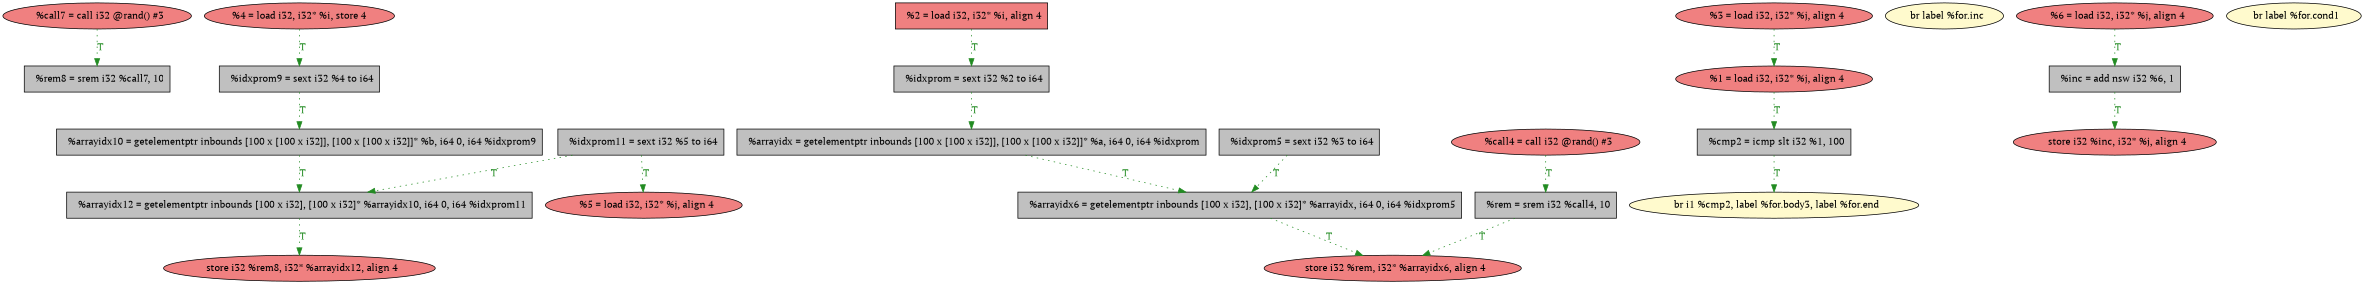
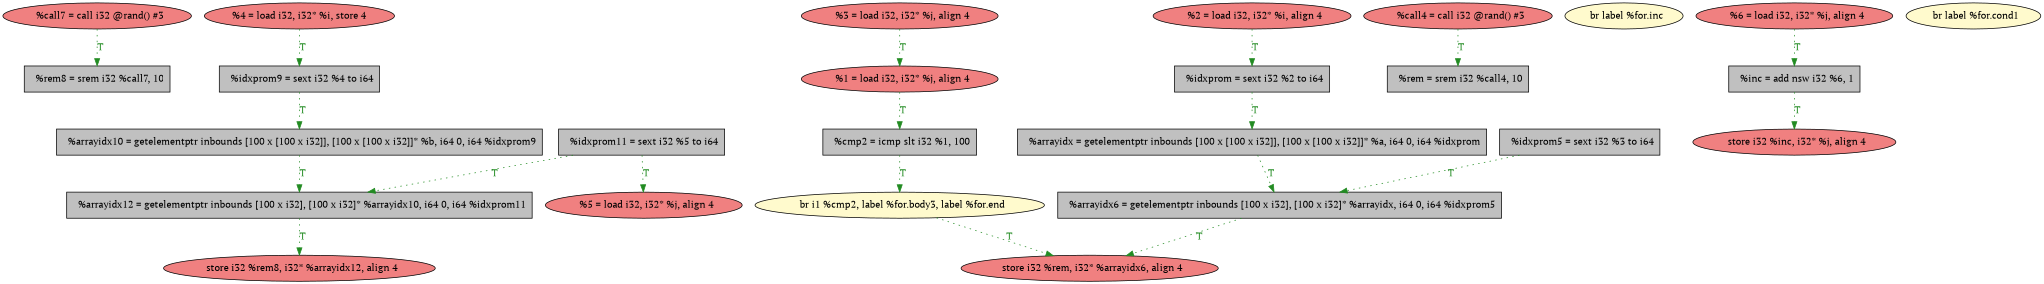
(972, 16) -> (1252, 16)
(1472, 236) -> (991, 236)
